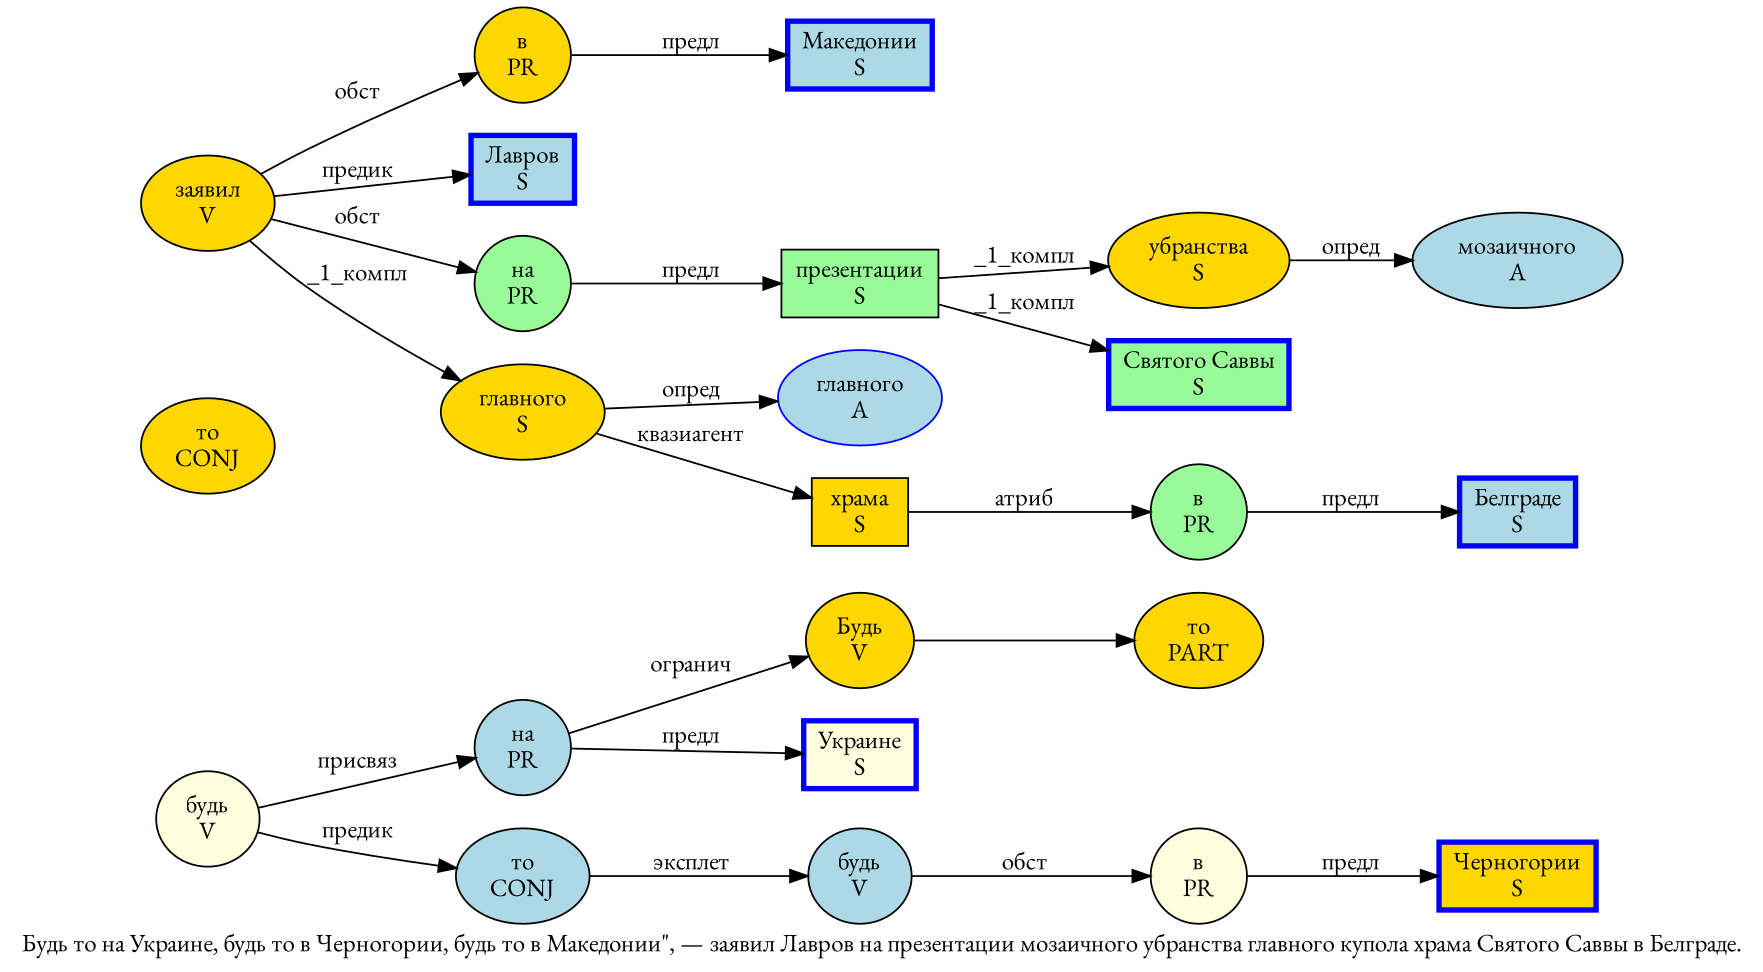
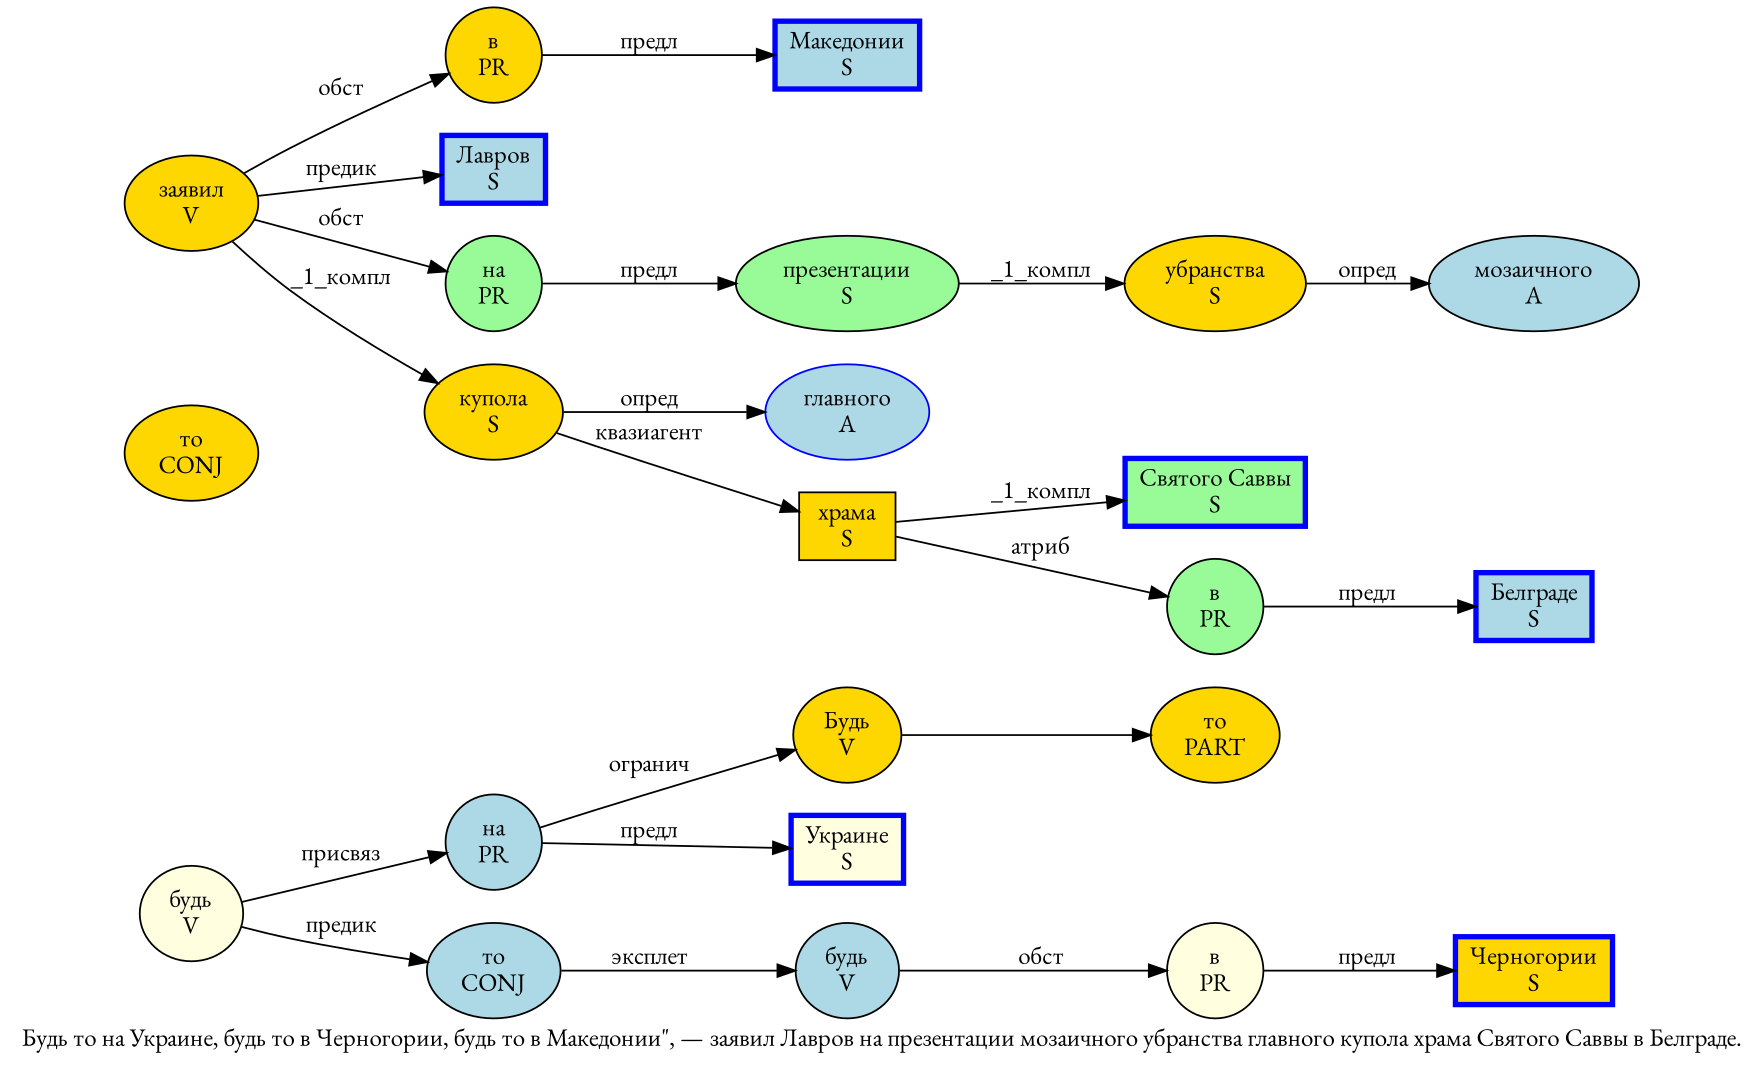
(860, 284) -> (847, 284)
(1015, 325) -> (1002, 512)
(523, 412) -> (494, 412)
